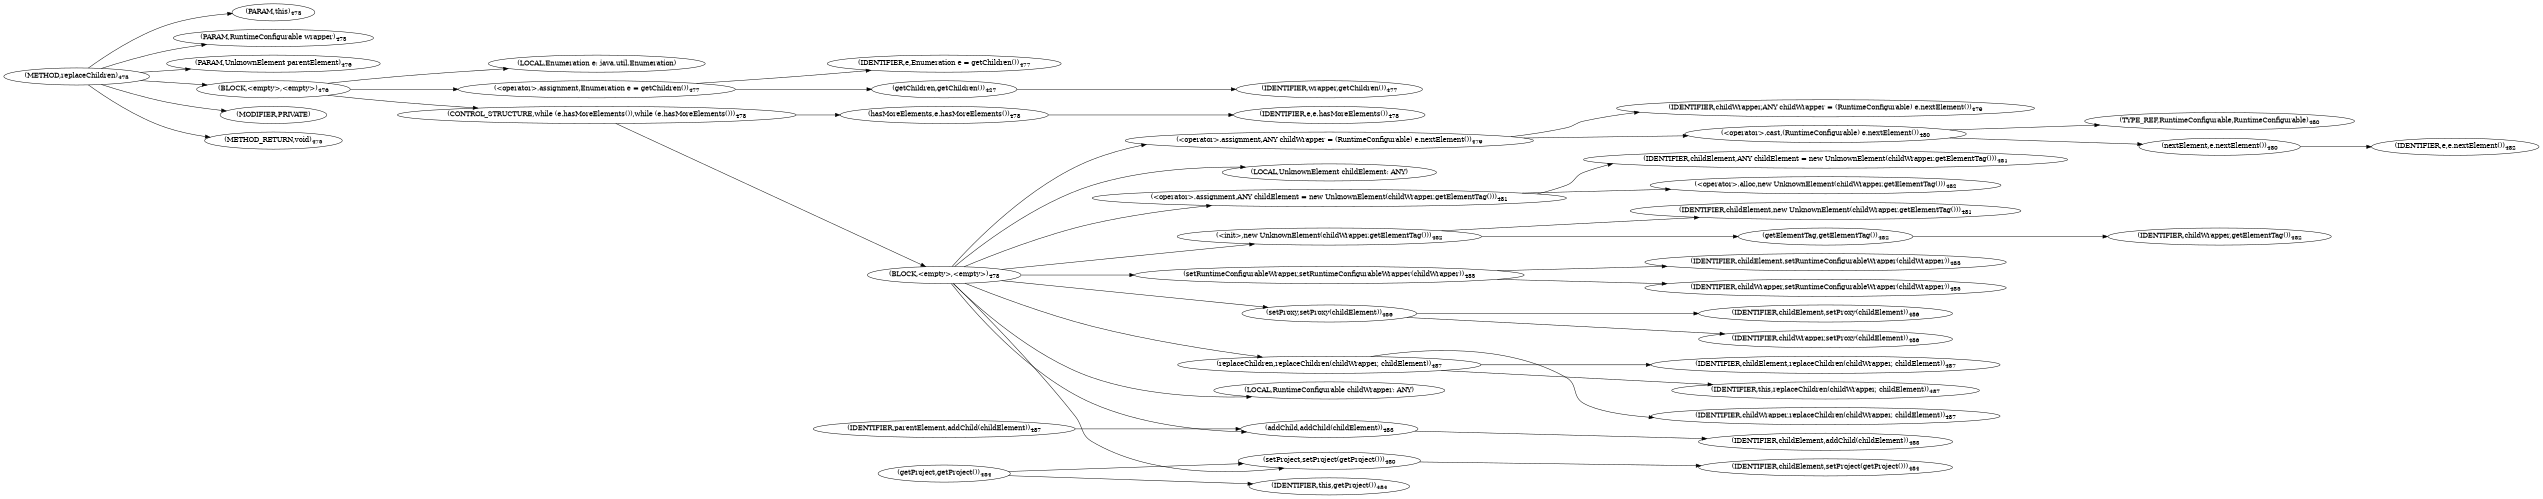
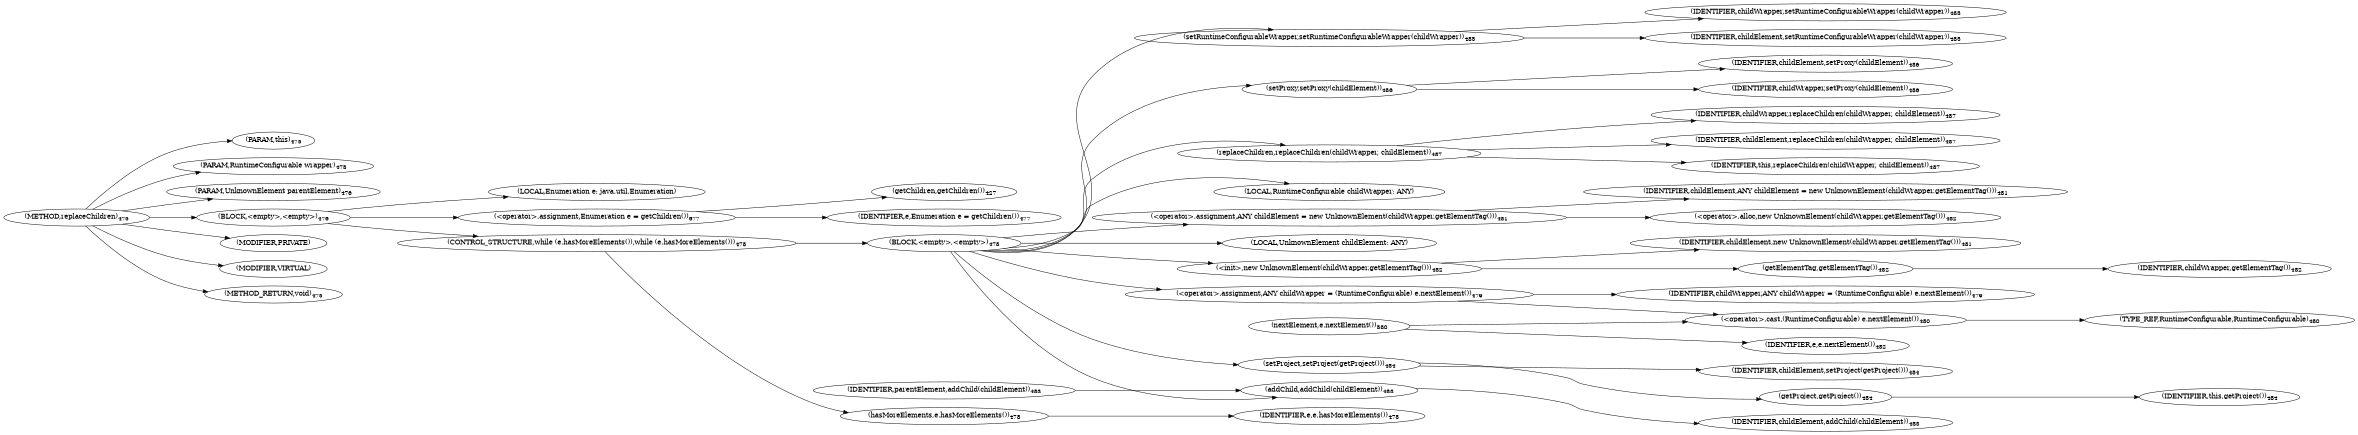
(694, 89) -> (694, 217)
(1329, 89) -> none
(2044, 141) -> (1546, 324)
(2272, 146) -> (1382, 326)
none -> (273, 269)
(1036, 428) -> (1036, 390)
(1390, 460) -> (1390, 364)
(1123, 468) -> (1587, 385)
